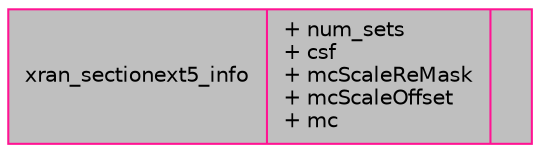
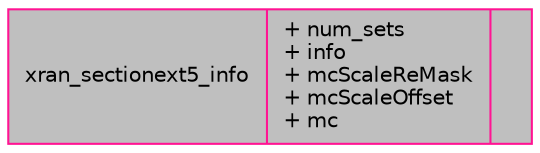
(310, 53) -> (316, 53)
